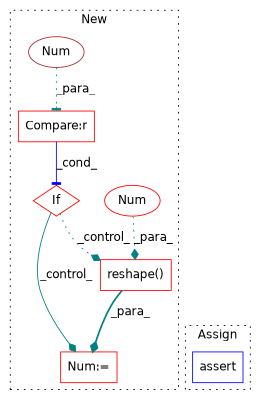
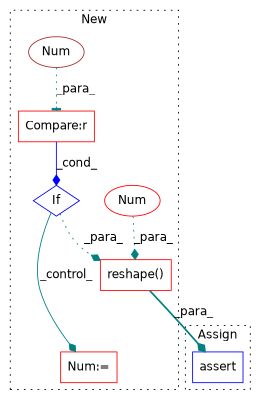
(56, 161) -> (56, 161)
(56, 201) -> (56, 201)
(104, 238) -> (104, 238)
(106, 315) -> (173, 316)
